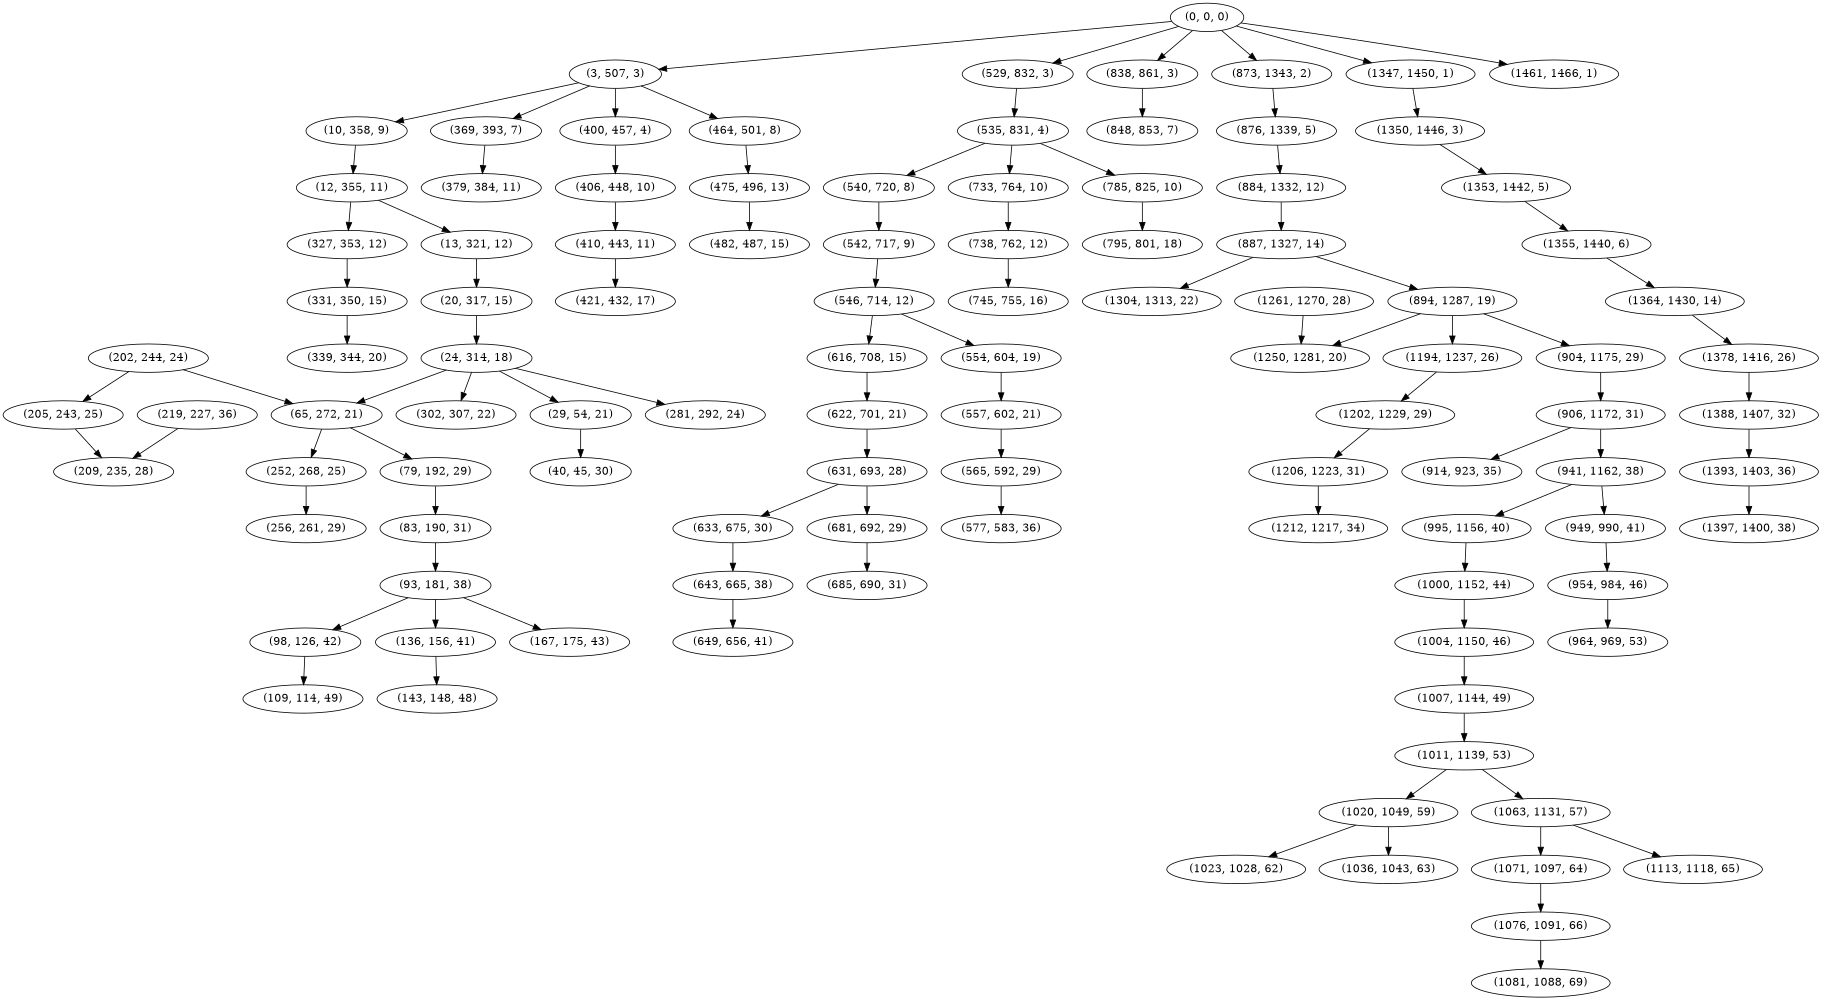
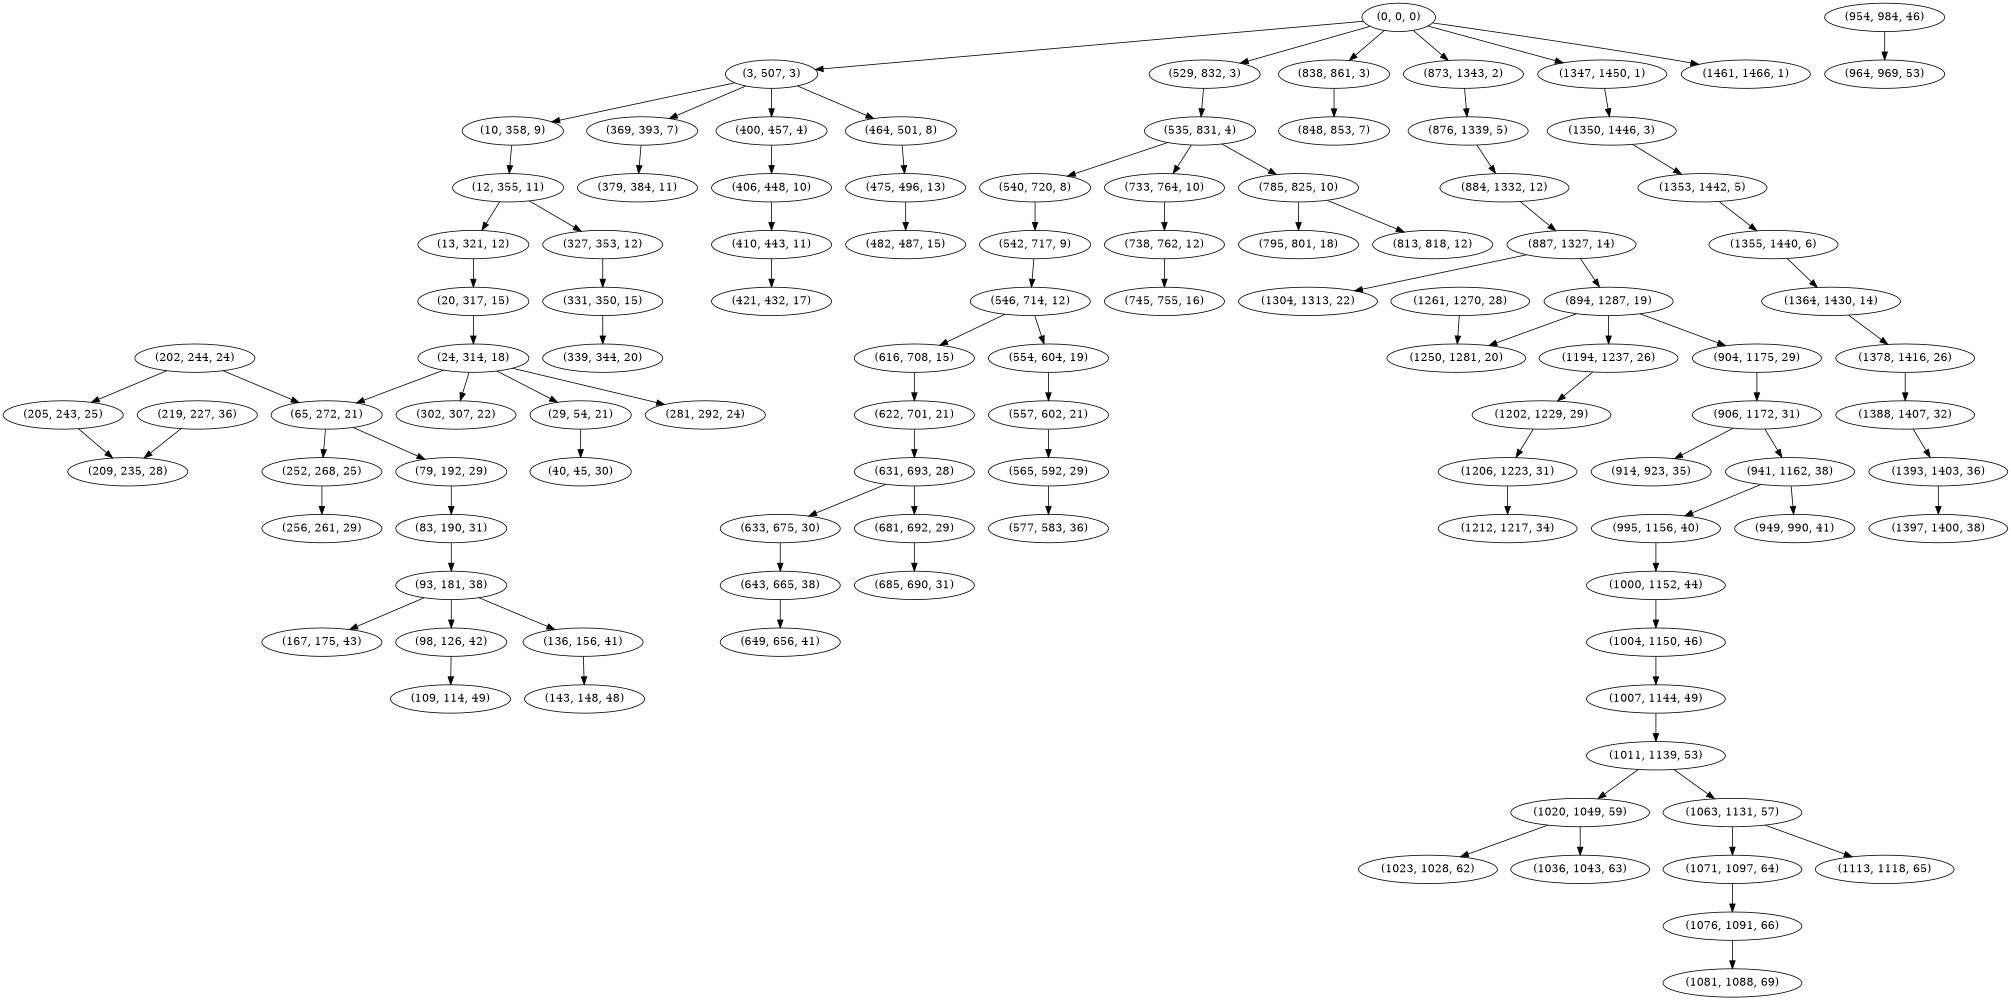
none -> (1433, 245)
(1606, 553) -> none
